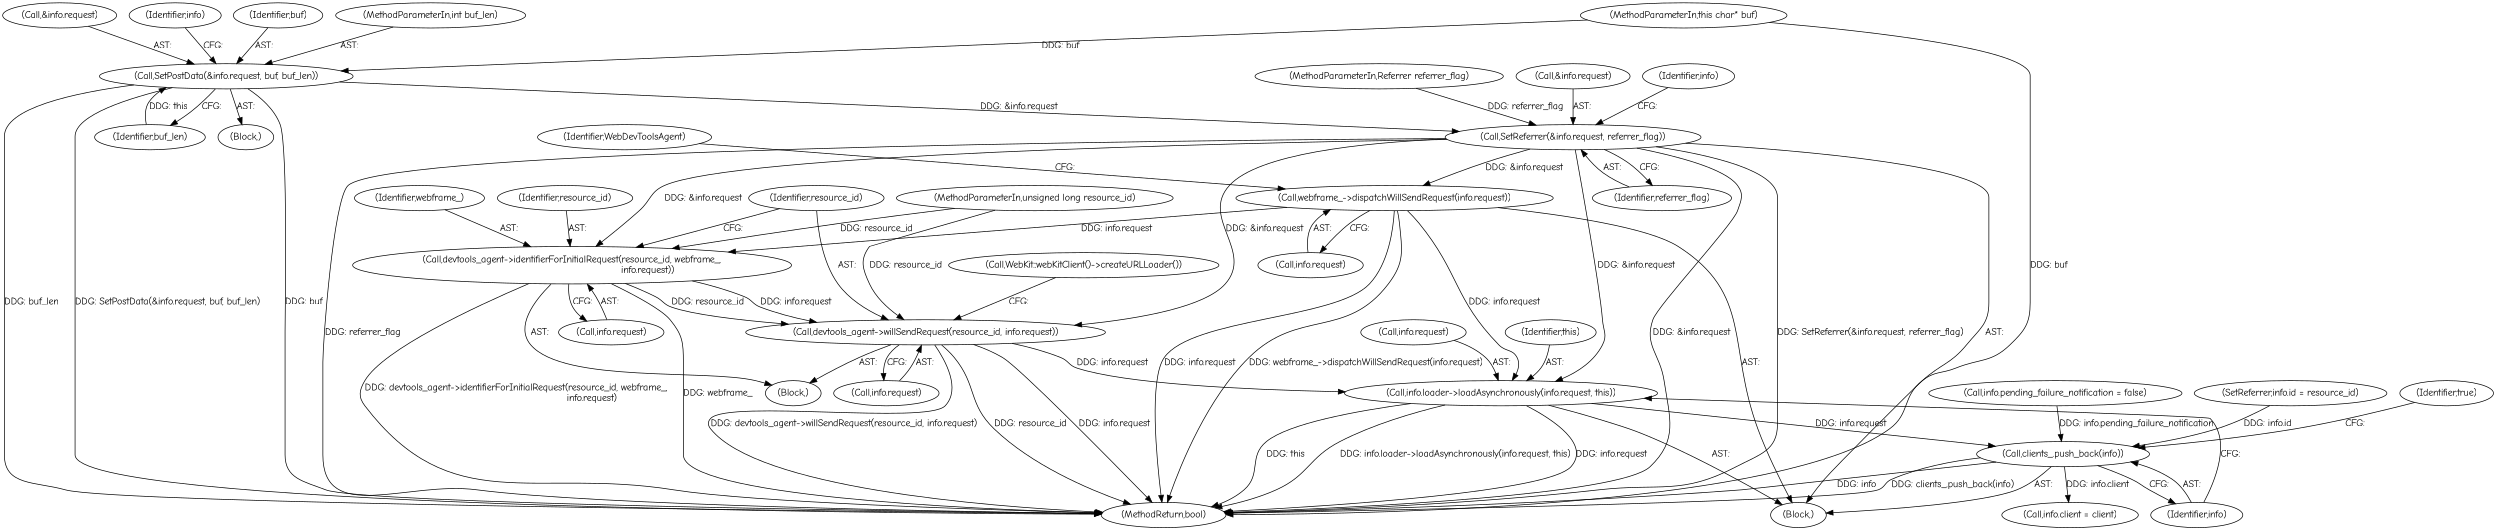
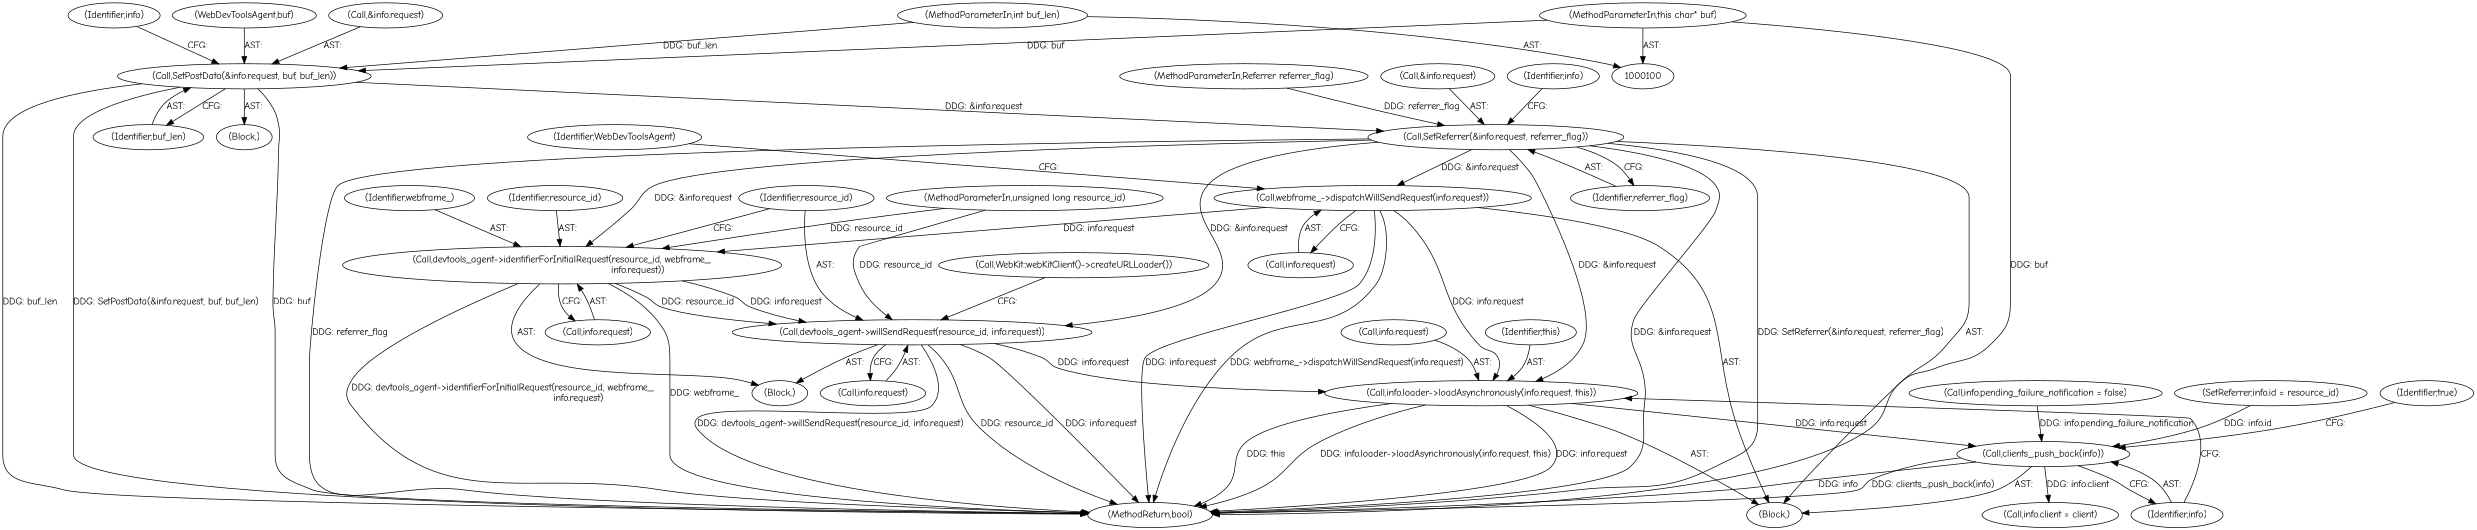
(278, 15) -> (244, 15)
(351, 46) -> (690, 46)
none -> (1643, 76)
(169, 107) -> (177, 107)
